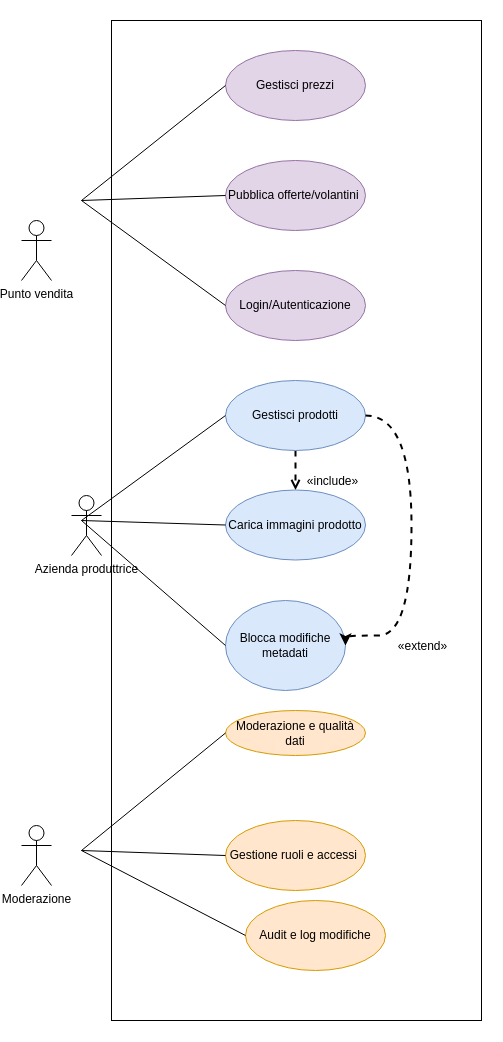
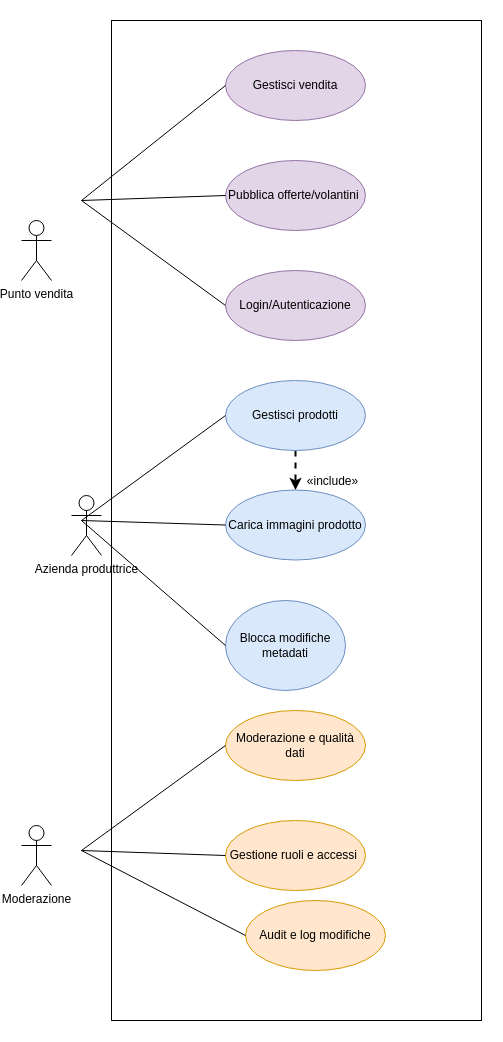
(296, 86) -> (296, 86)
(296, 482) -> (296, 480)
(411, 537) -> none
(296, 733) -> (296, 746)
